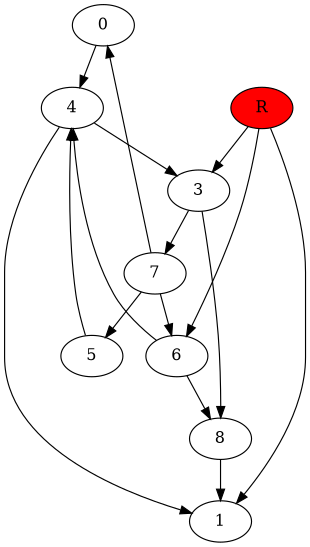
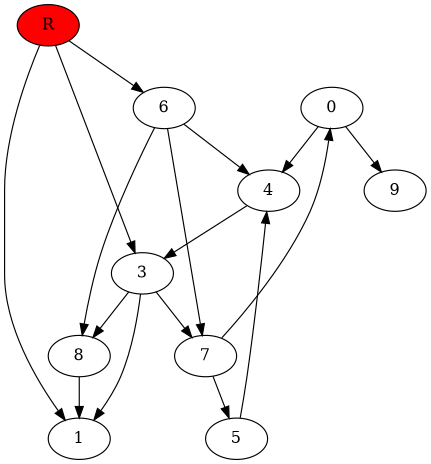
none -> (395, 191)
(164, 309) -> (184, 226)
(5, 360) -> (128, 355)
